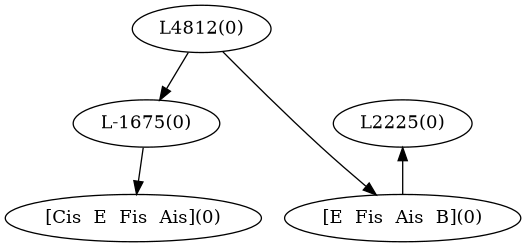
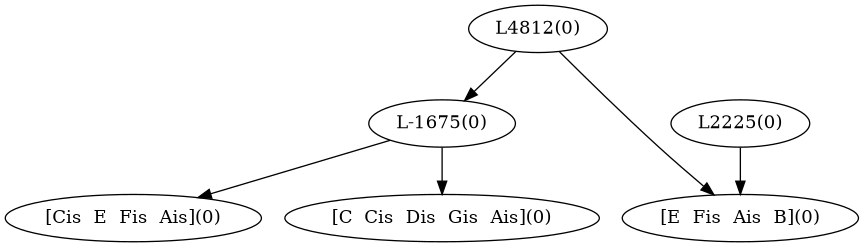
(403, 178) -> (740, 164)
none -> (442, 218)
